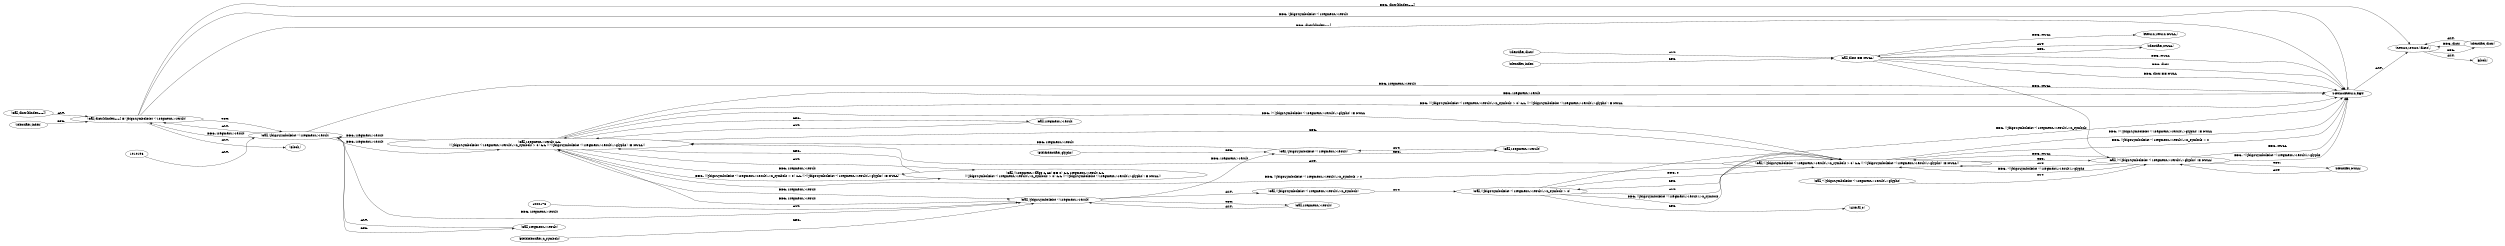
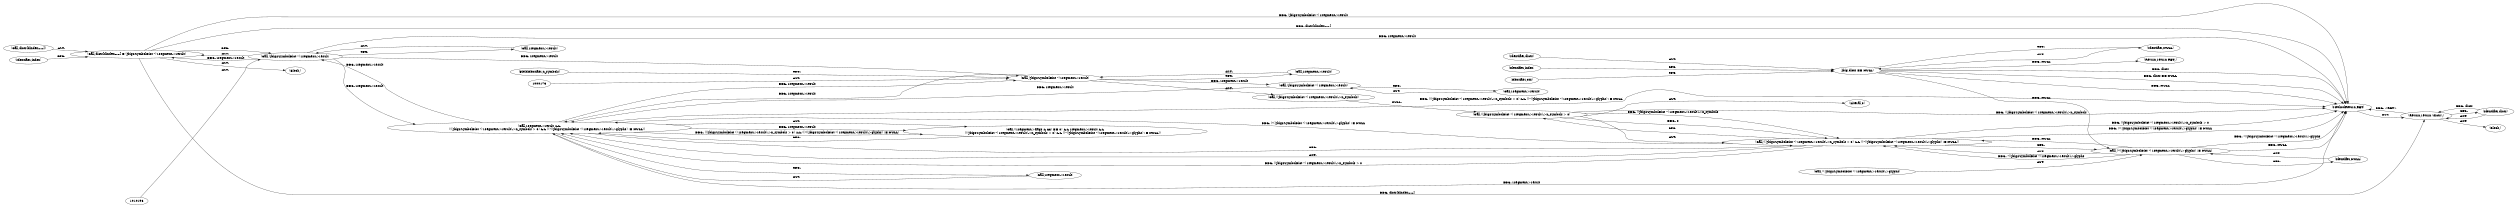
(2160, 34) -> (2160, 60)
(1857, 58) -> (1857, 71)
none -> (1522, 80)
none -> (2389, 111)
(1055, 153) -> none
(1397, 190) -> (1397, 102)
(1673, 206) -> (1673, 99)
